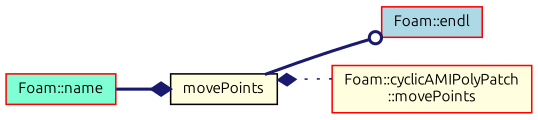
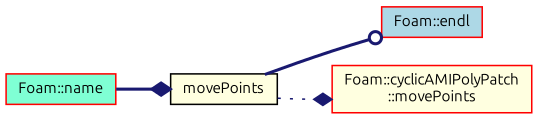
(314, 79) -> (296, 99)
